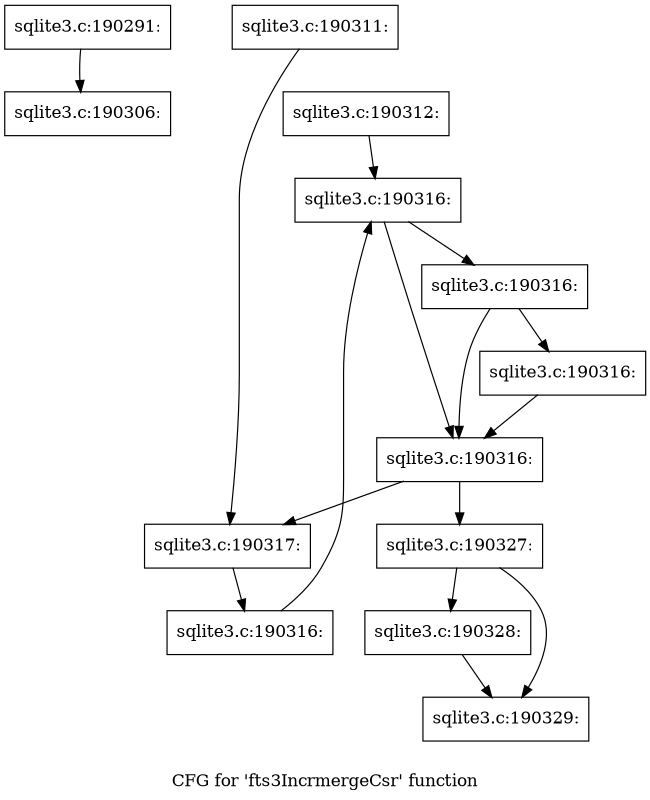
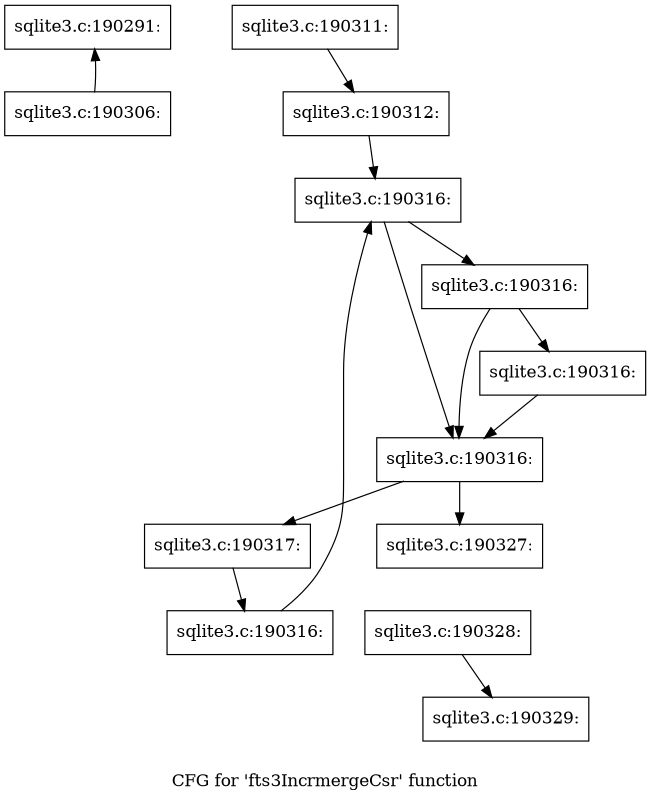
(80, 65) -> (96, 77)
(239, 274) -> (338, 66)
(455, 584) -> none
(545, 620) -> none
